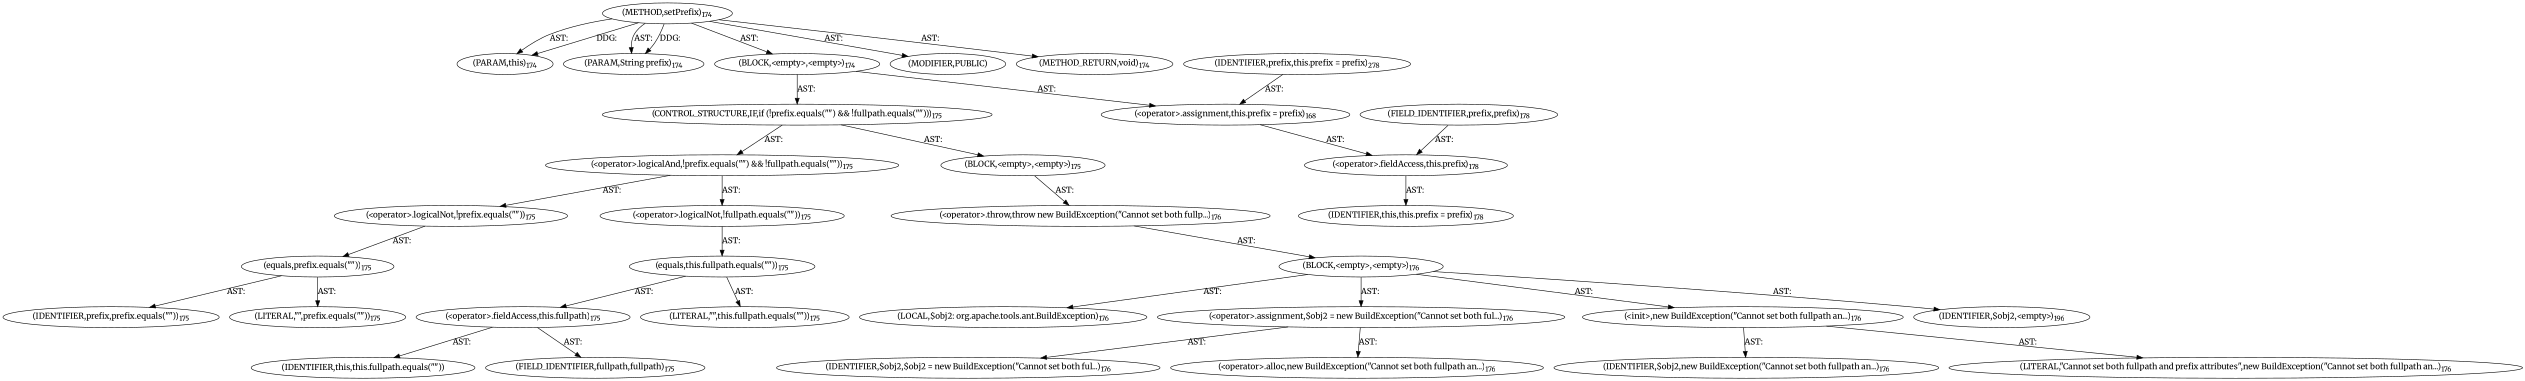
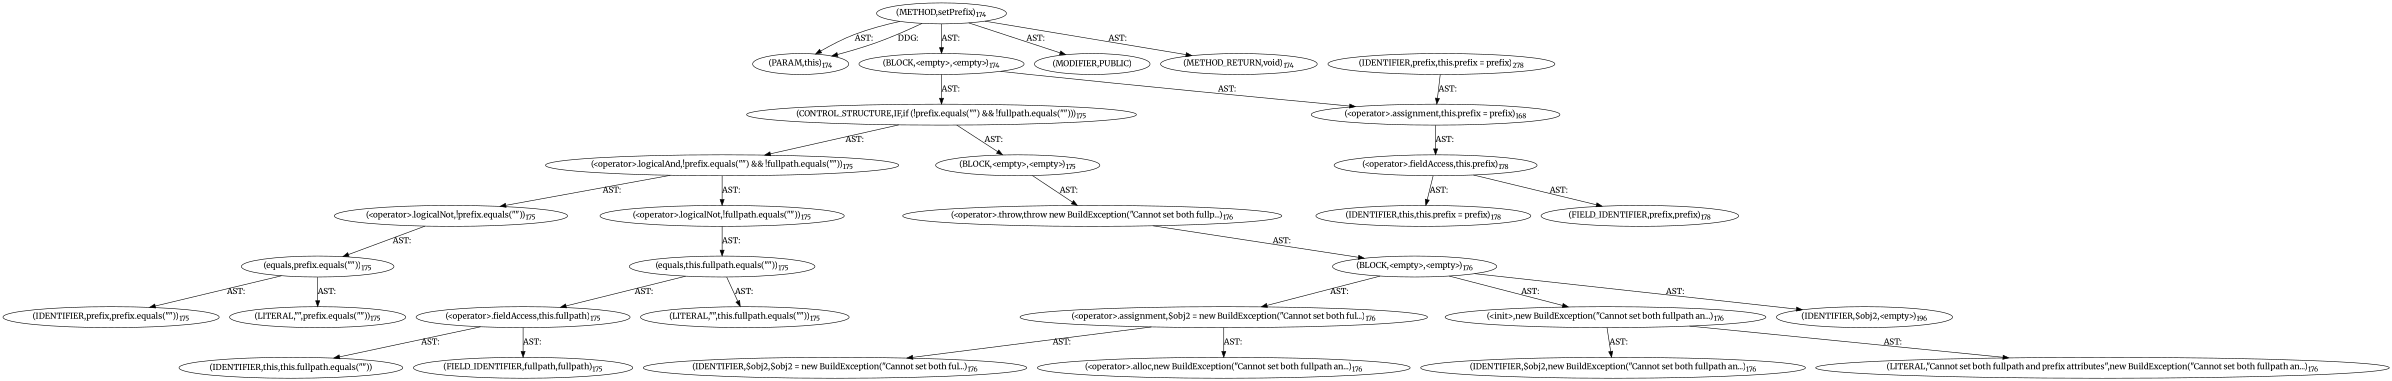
(634, 64) -> none
(1435, 138) -> (1535, 190)
(1003, 317) -> none
